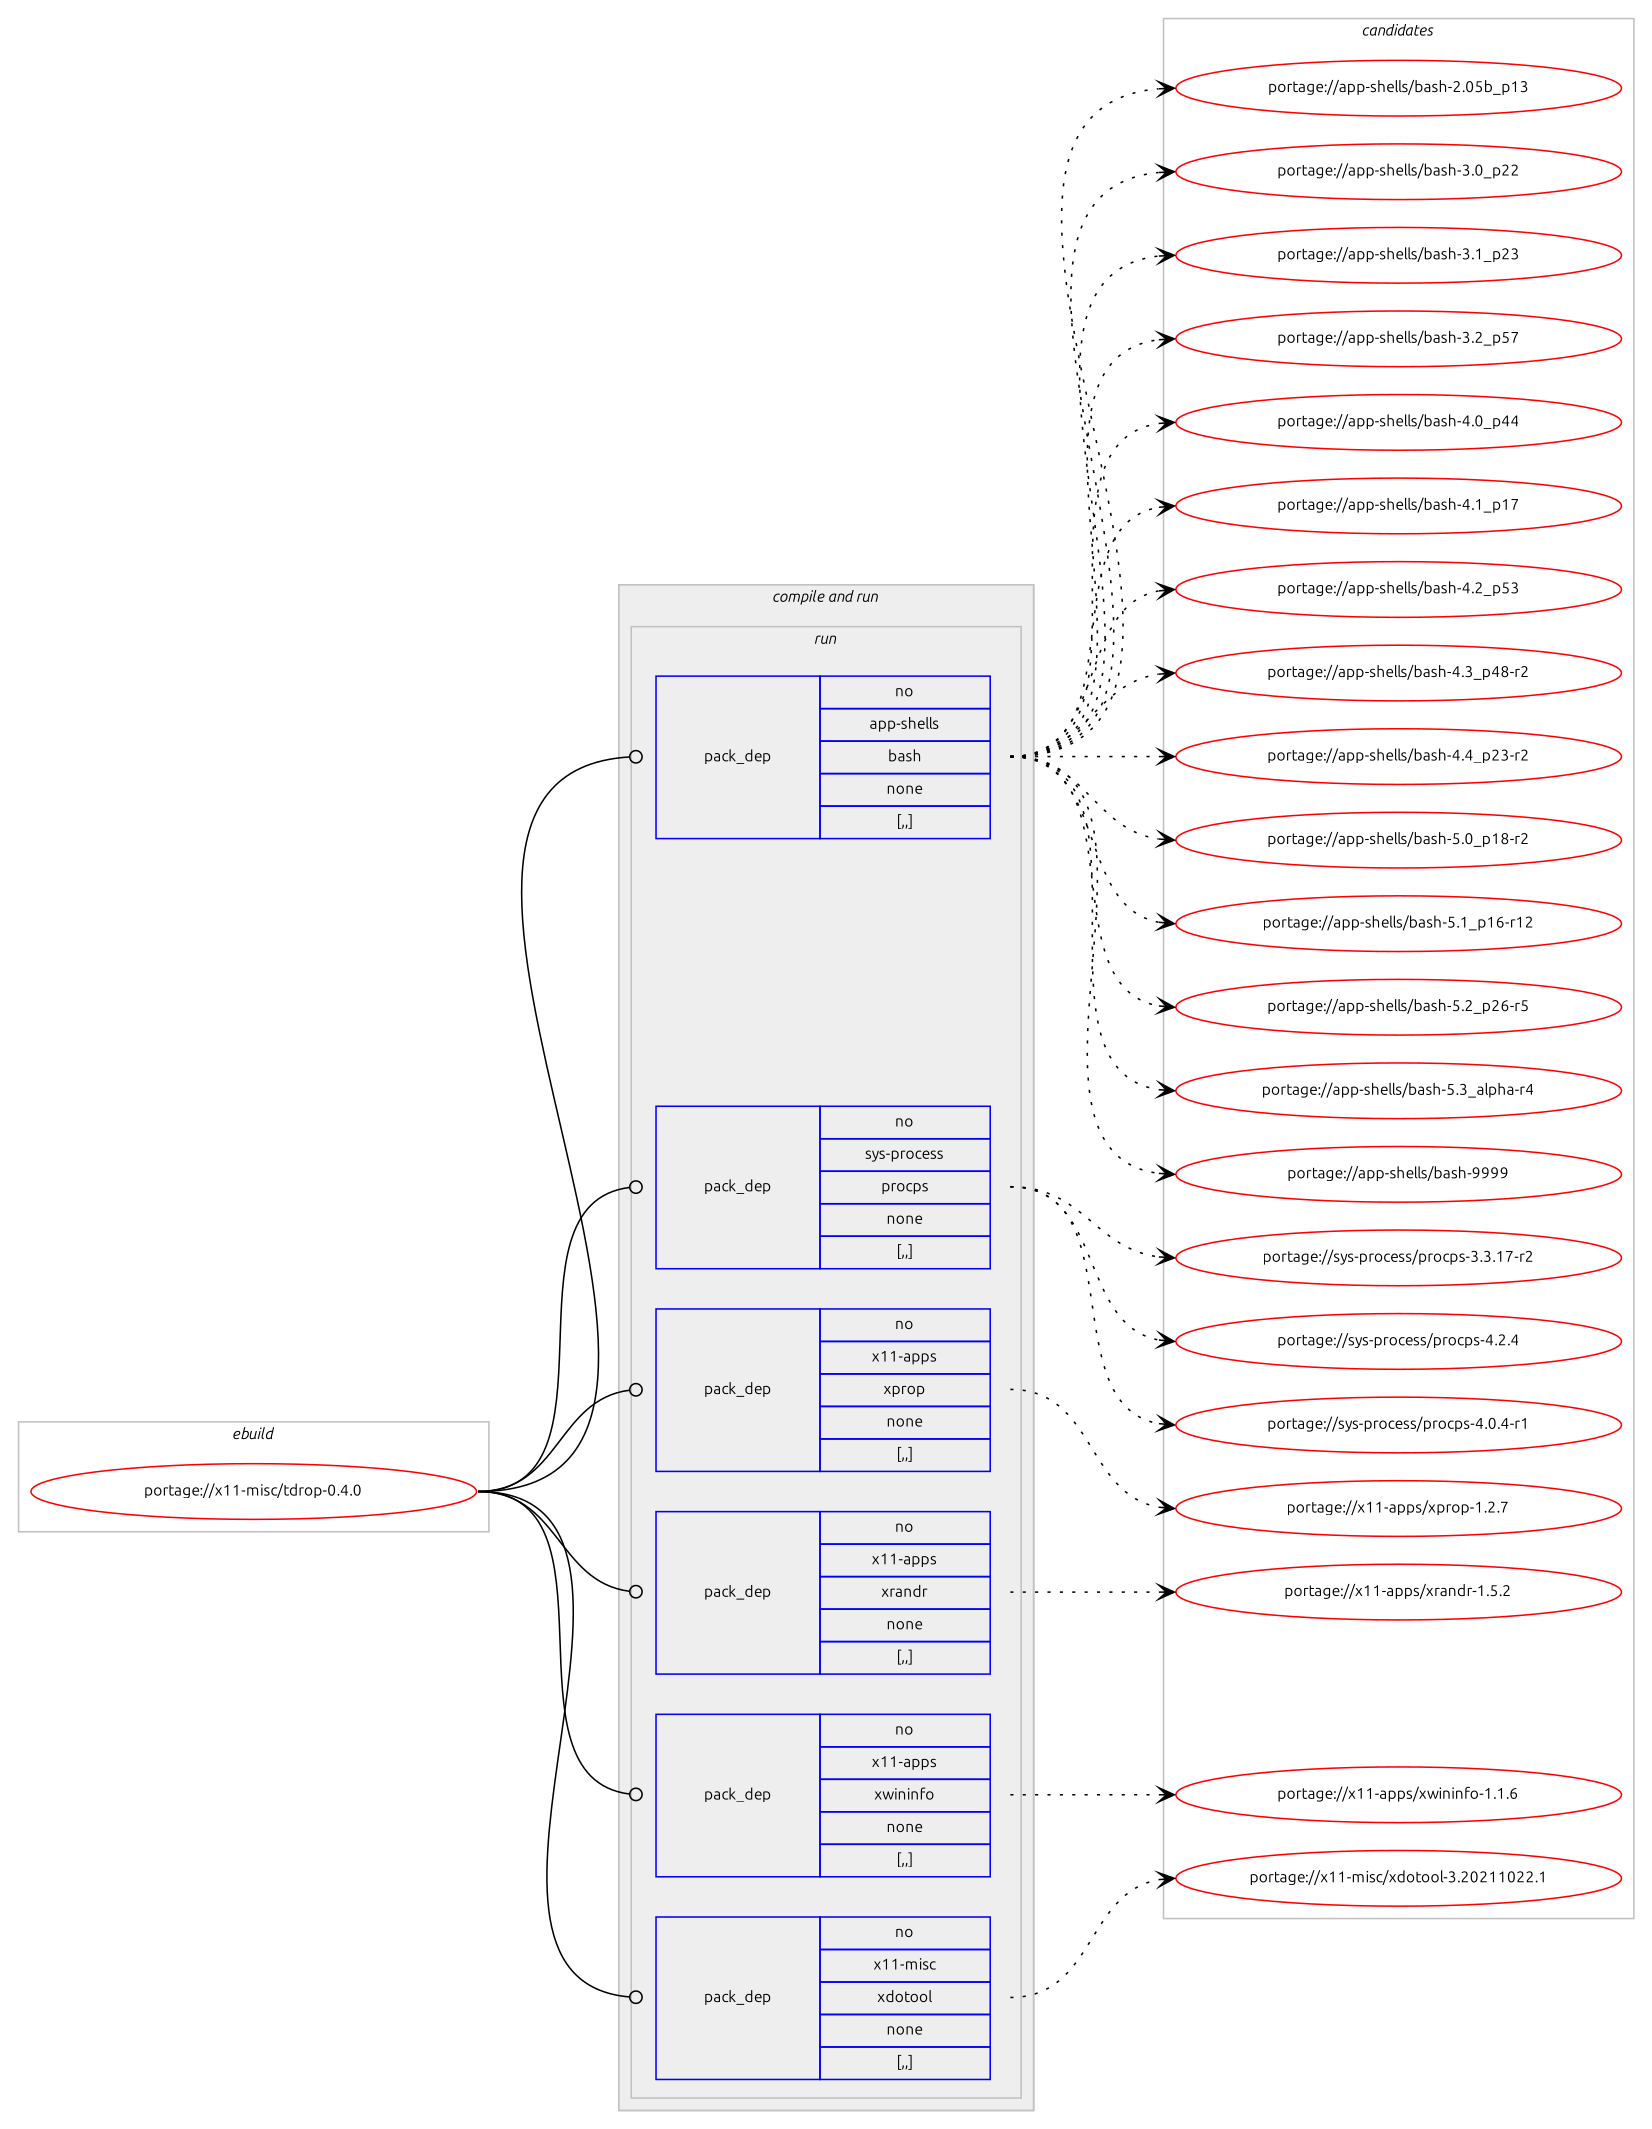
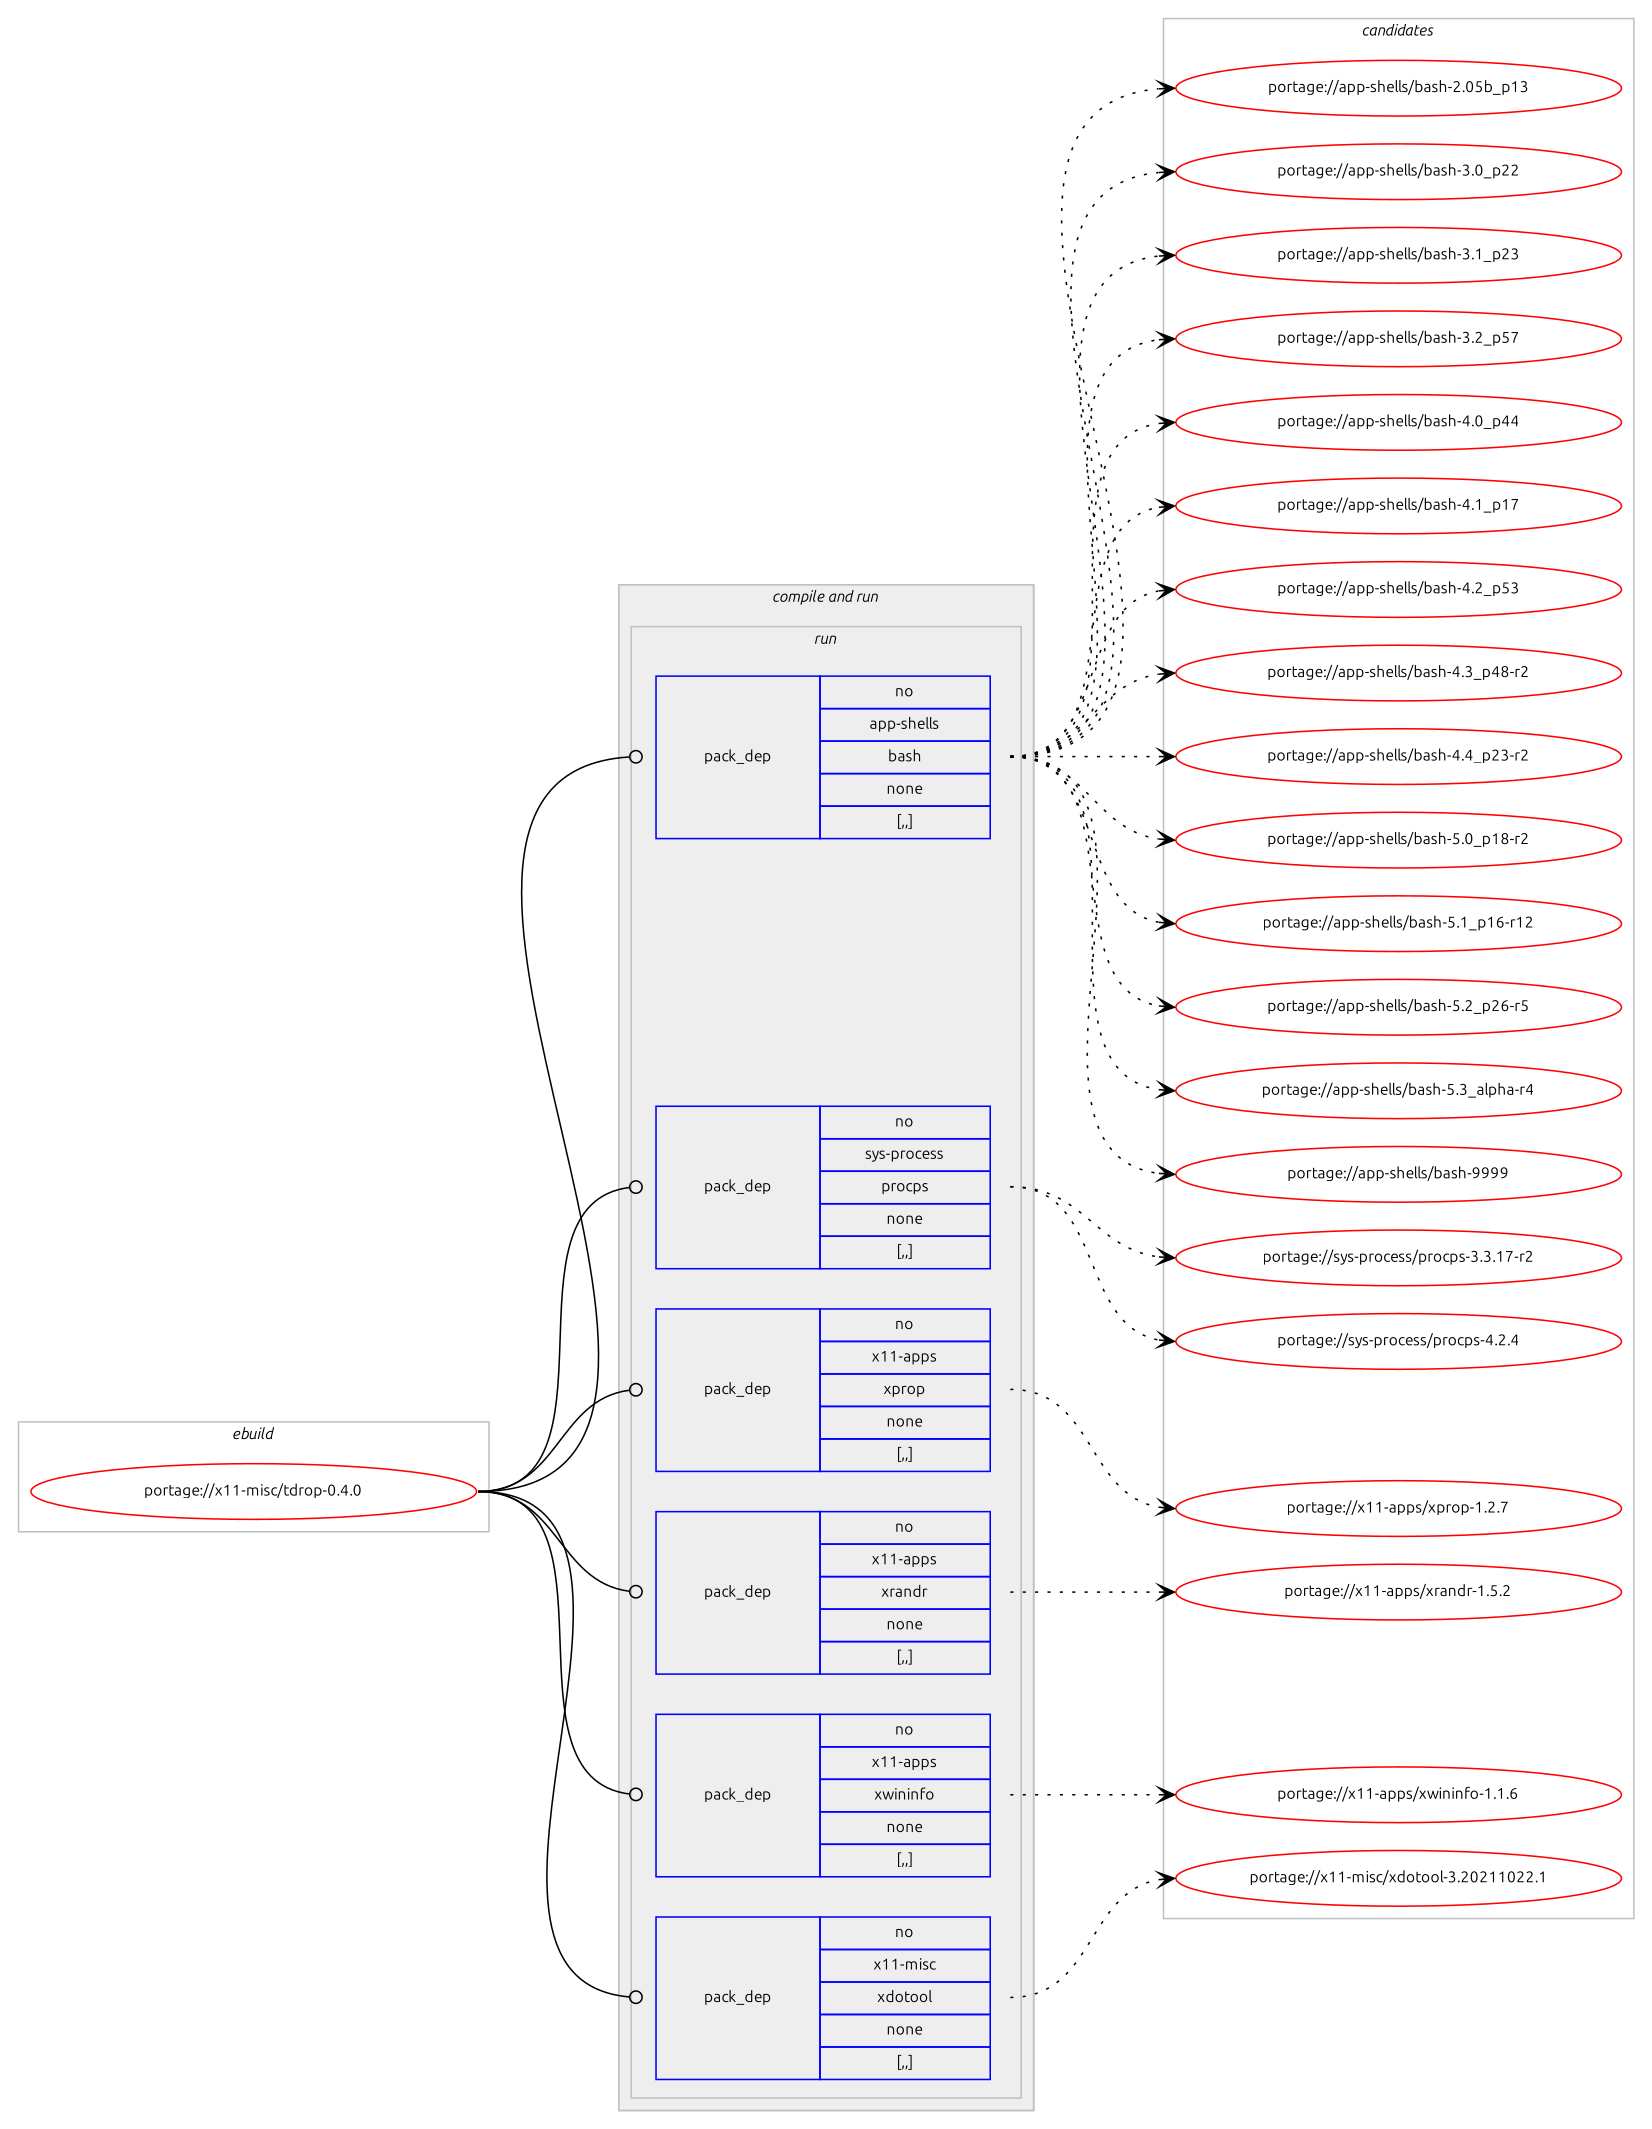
(1399, 1425) -> none
